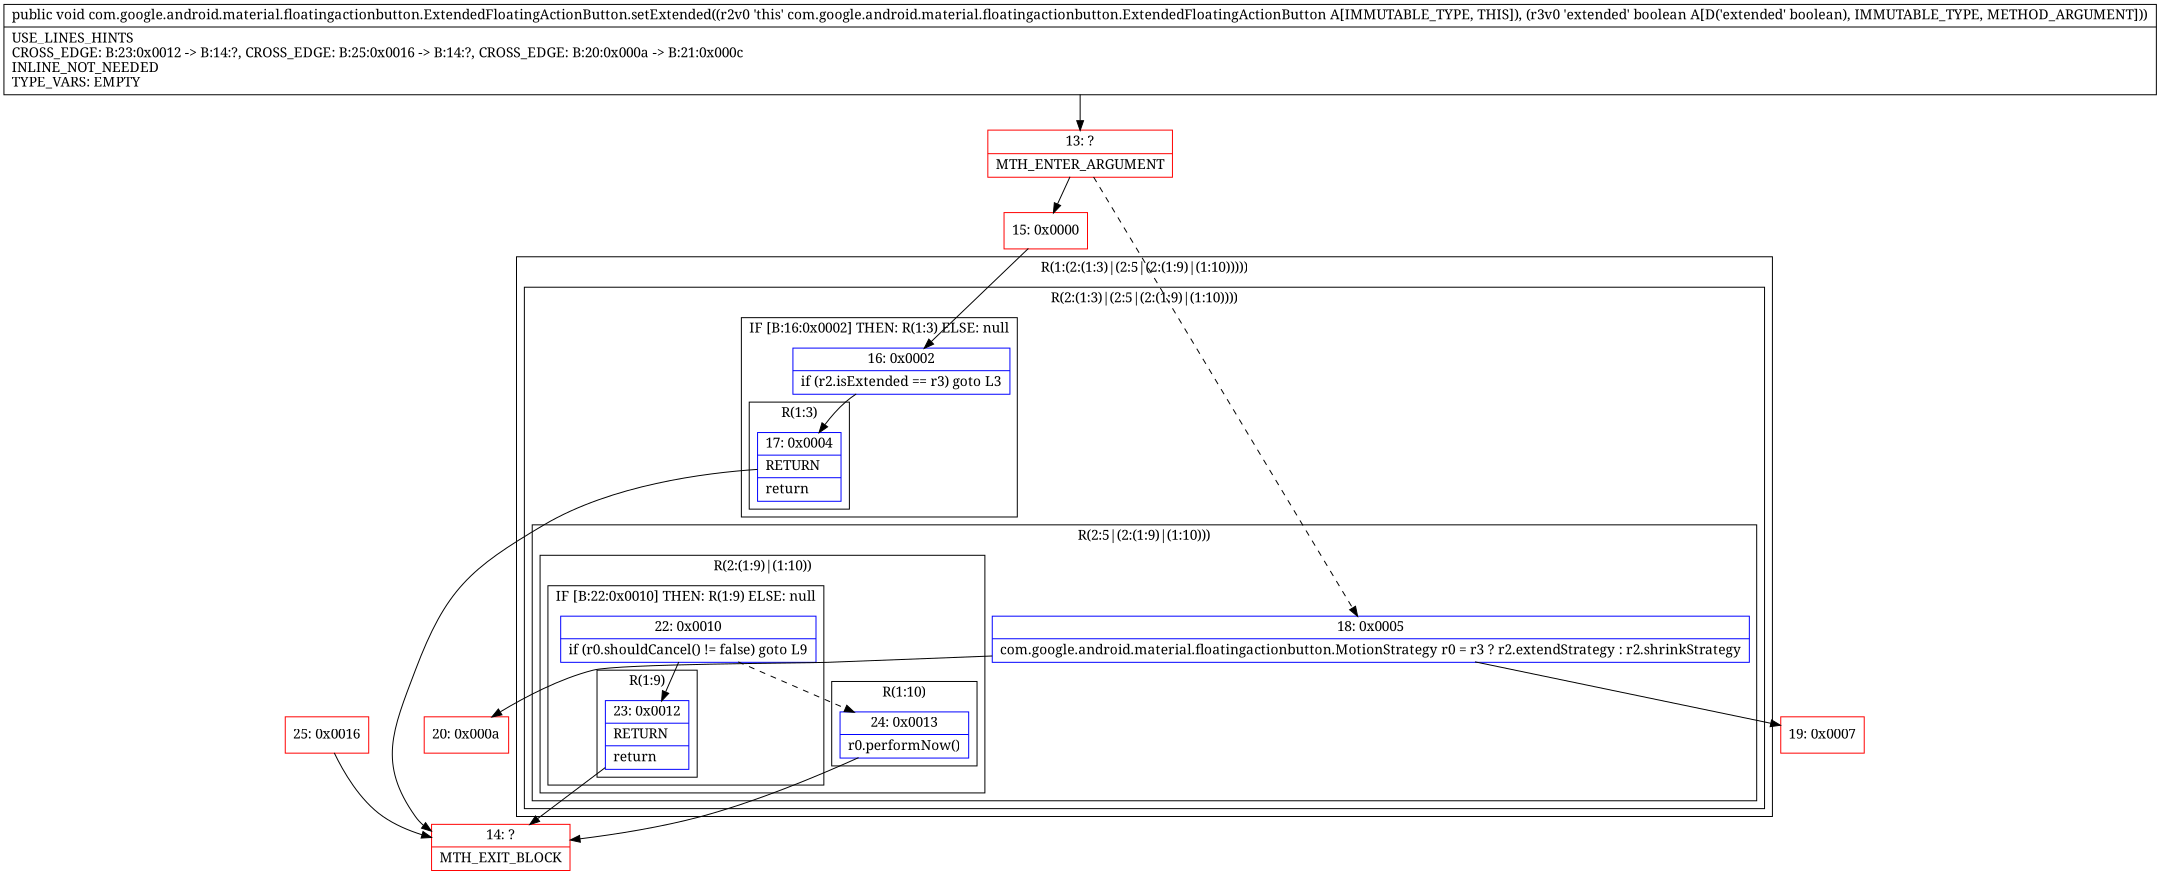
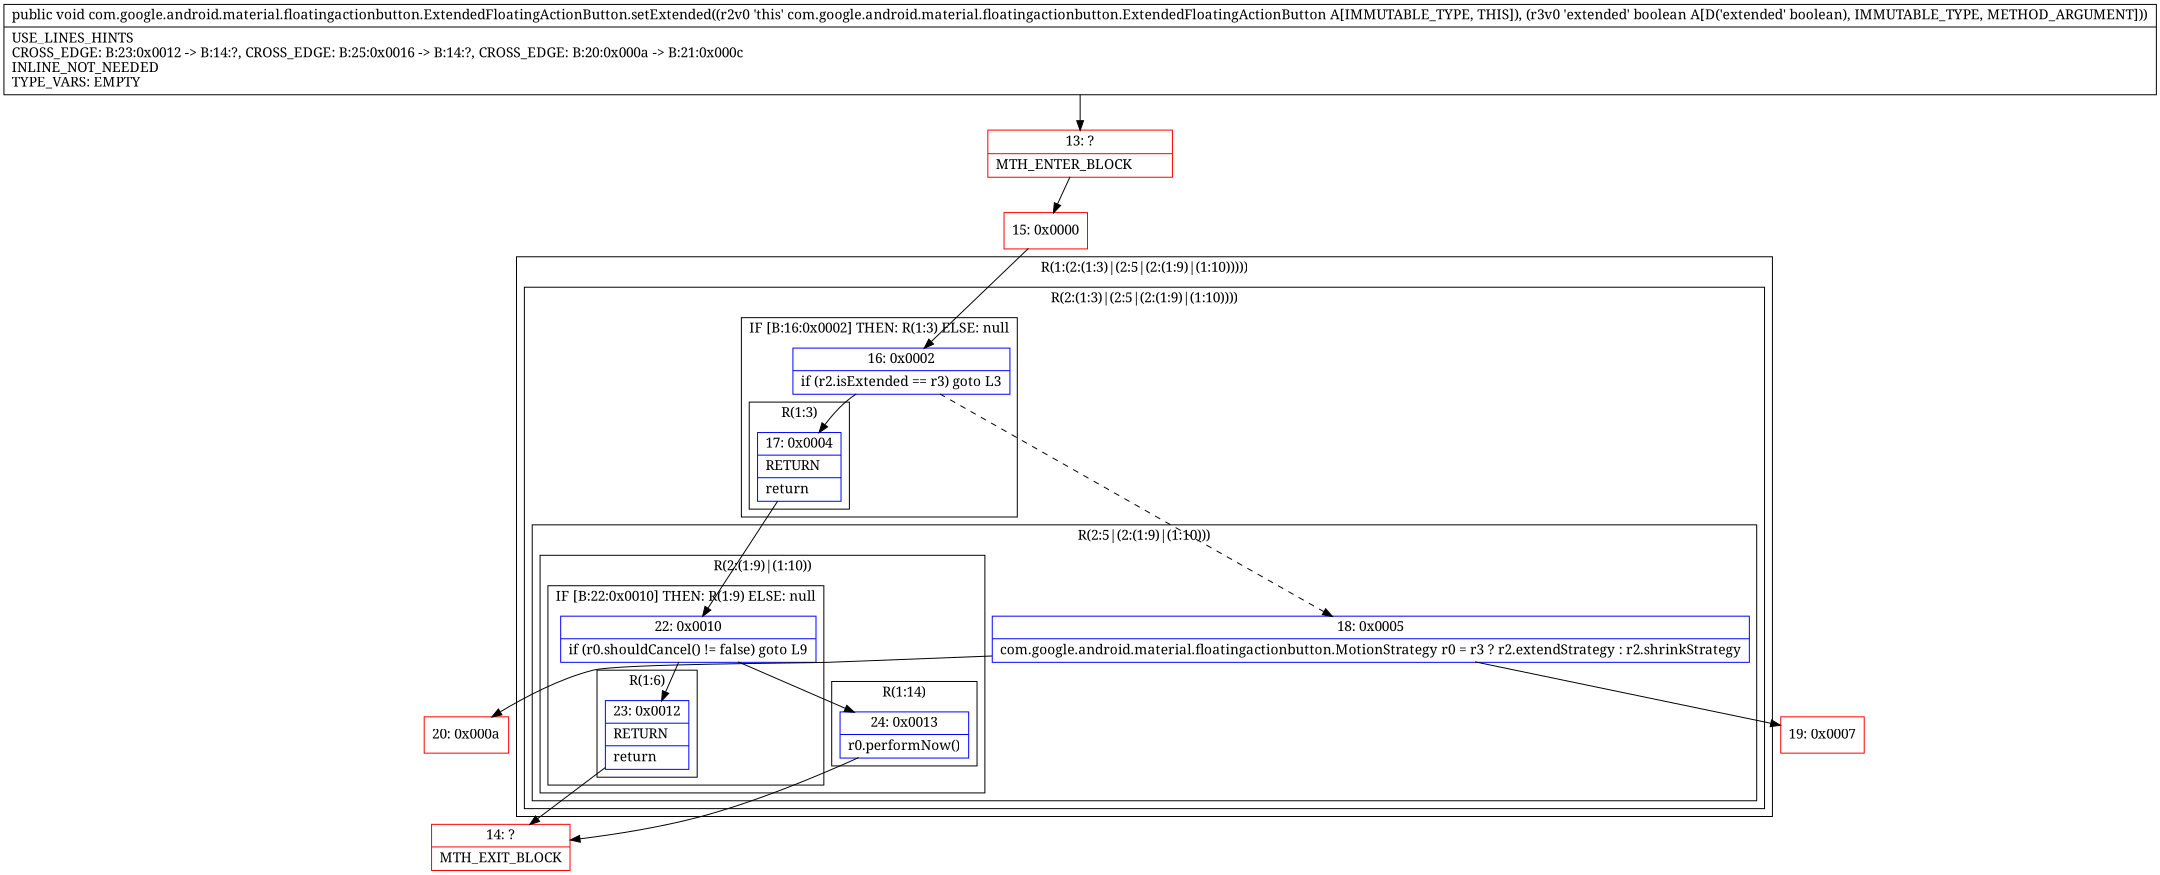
(1080, 165) -> (1064, 165)
(1223, 392) -> (1132, 503)
(484, 565) -> (746, 549)
(647, 681) -> (647, 681)
(792, 685) -> (792, 685)
(904, 693) -> (904, 693)
(327, 735) -> none
